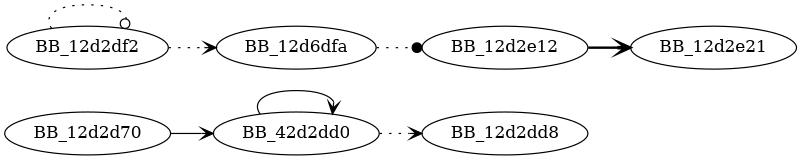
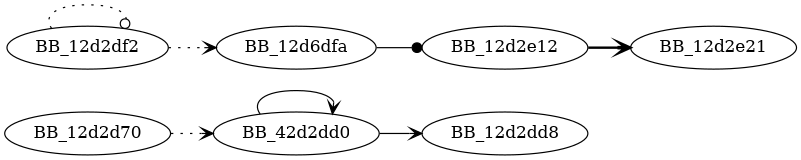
(394, 48) -> (394, 48)
(186, 133) -> (186, 133)
(395, 133) -> (395, 133)
